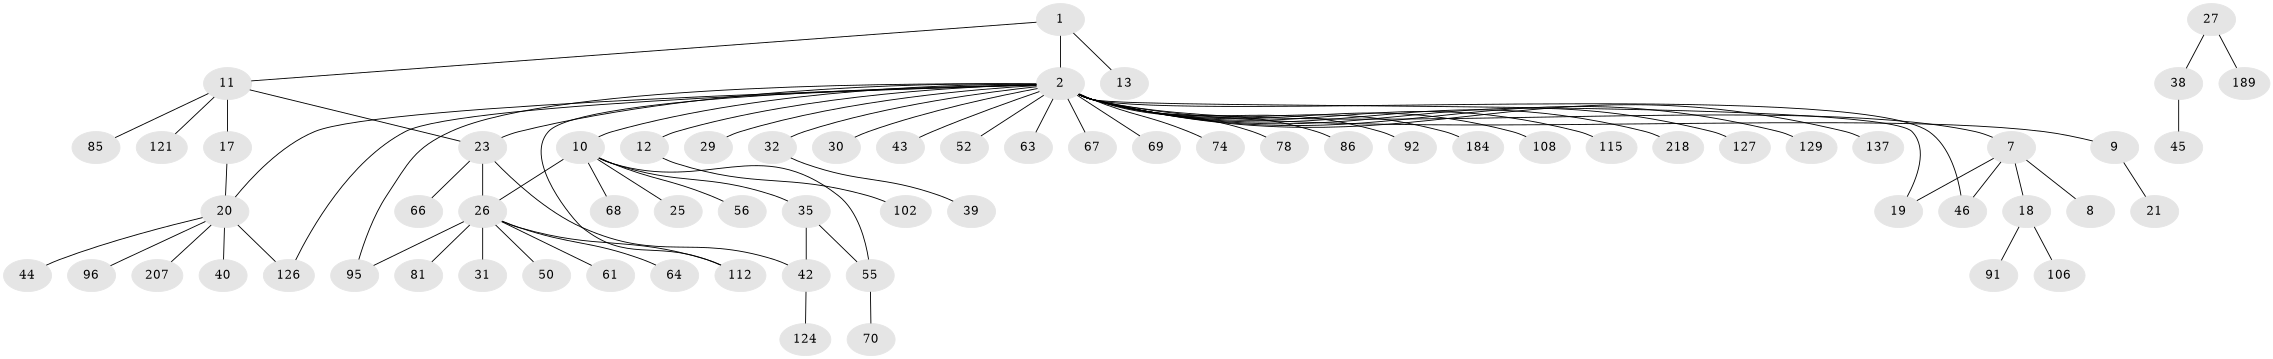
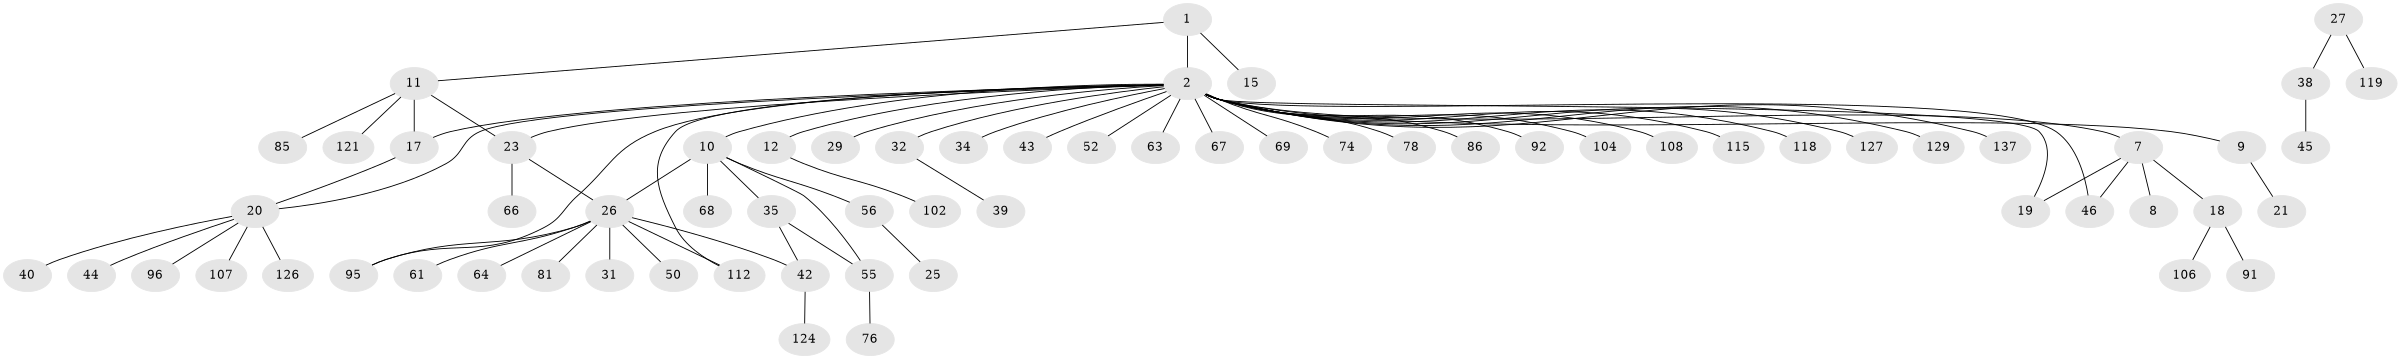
(1124, 84) -> (1252, 84)
(2244, 84) -> (2372, 84)
(474, 117) -> (797, 98)
(836, 148) -> (964, 148)
(1478, 148) -> (1605, 148)
(1678, 148) -> (1805, 148)
(629, 180) -> (901, 243)
(686, 247) -> (710, 239)
(157, 276) -> (221, 276)
(871, 340) -> (870, 340)
